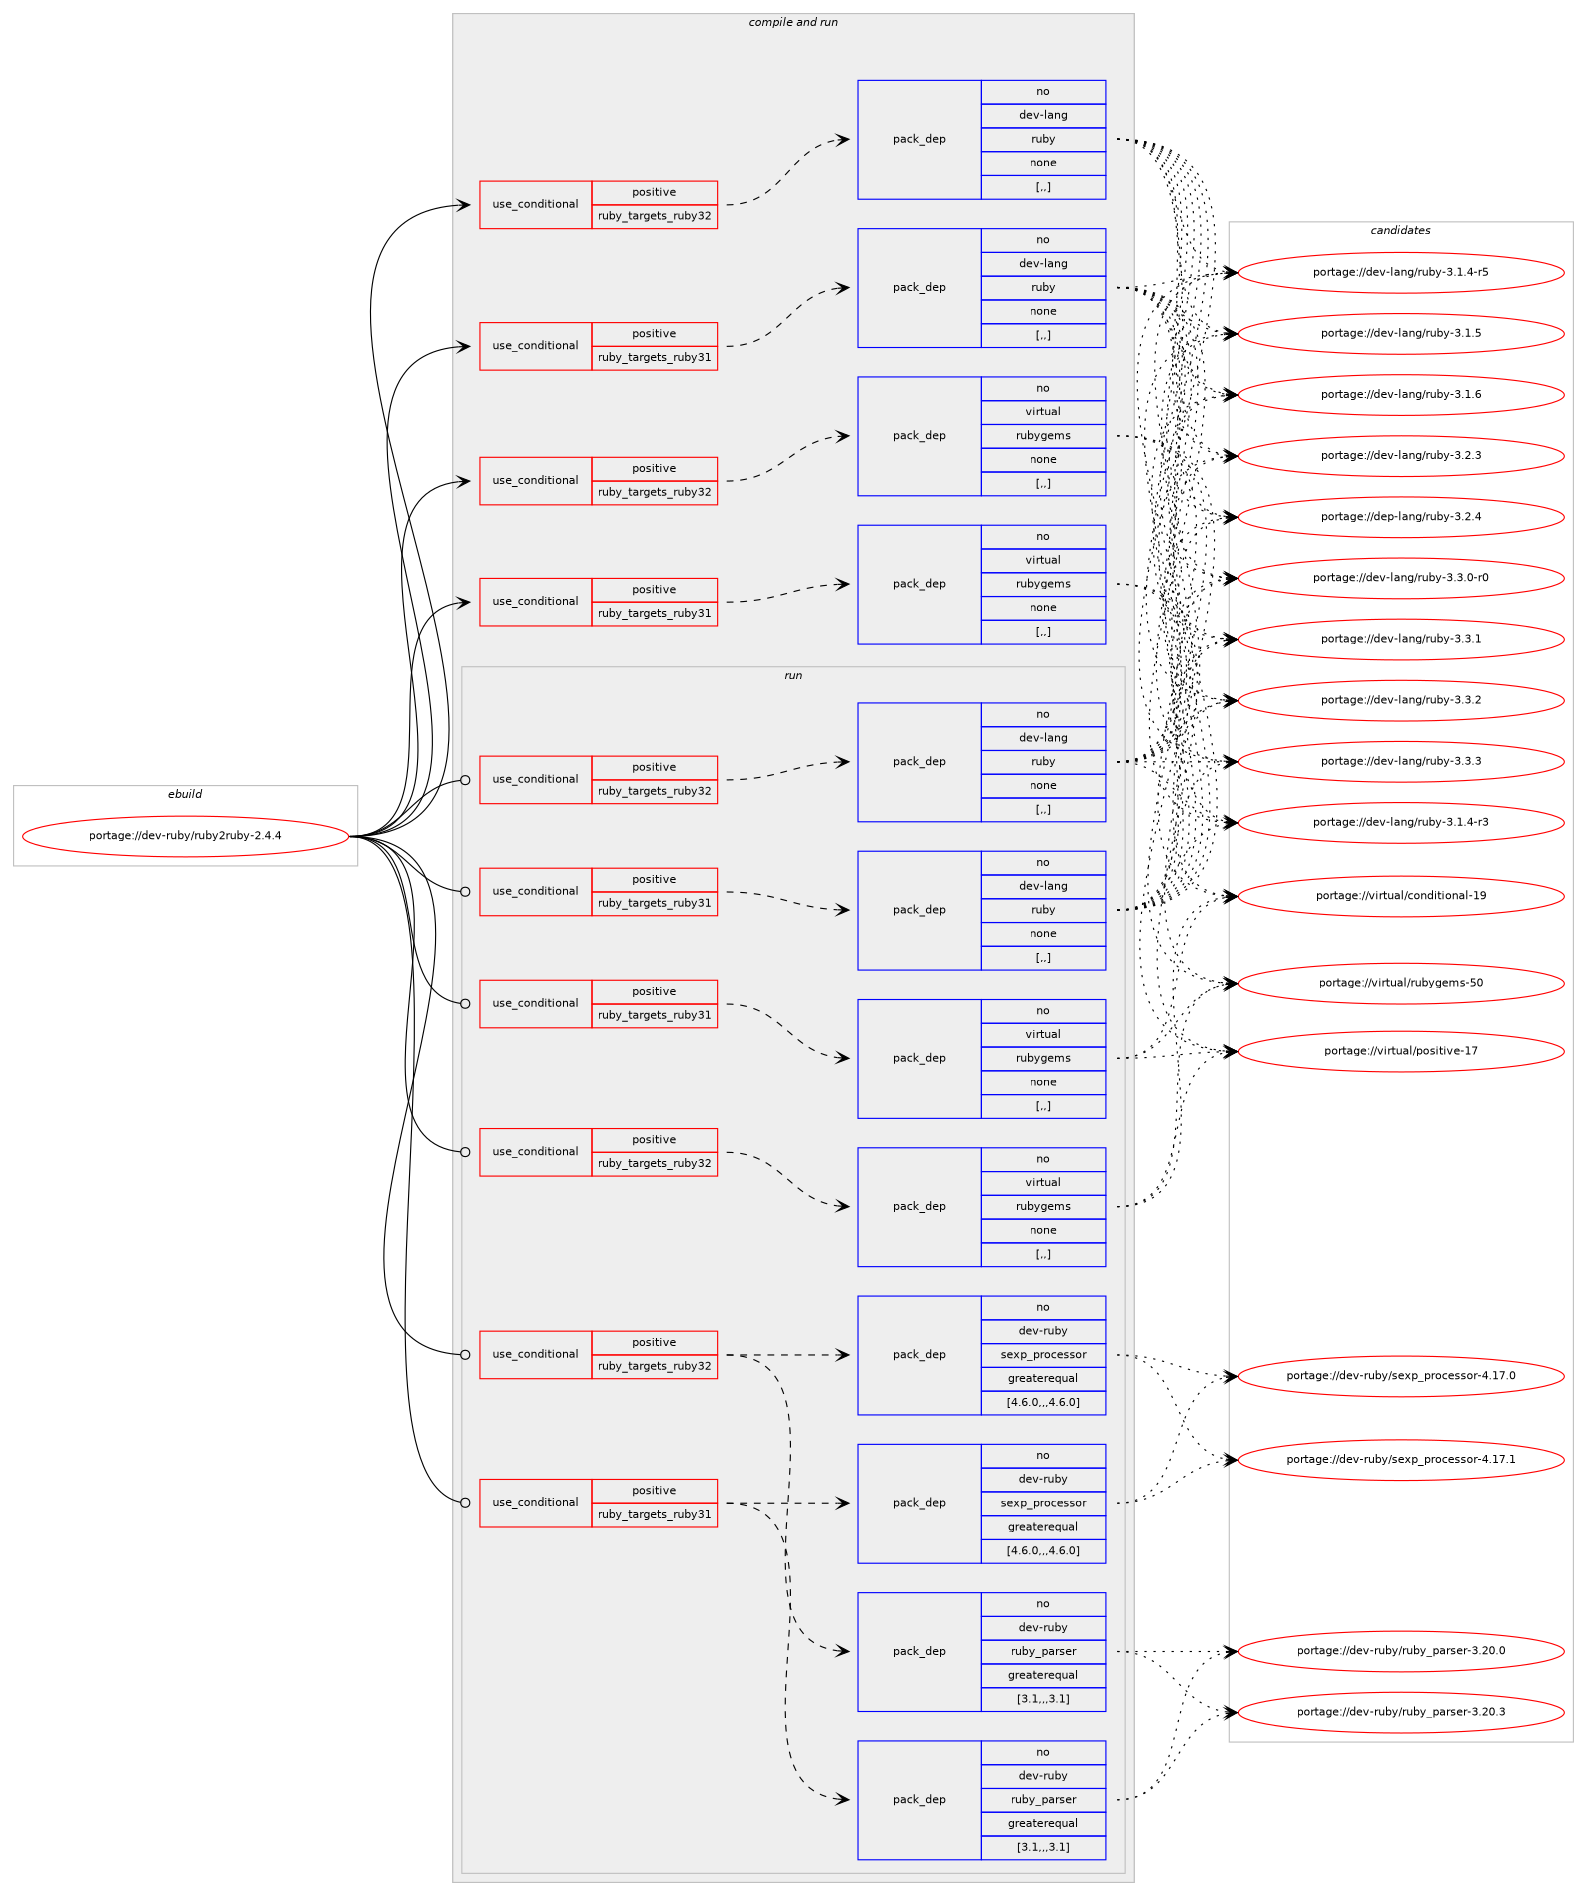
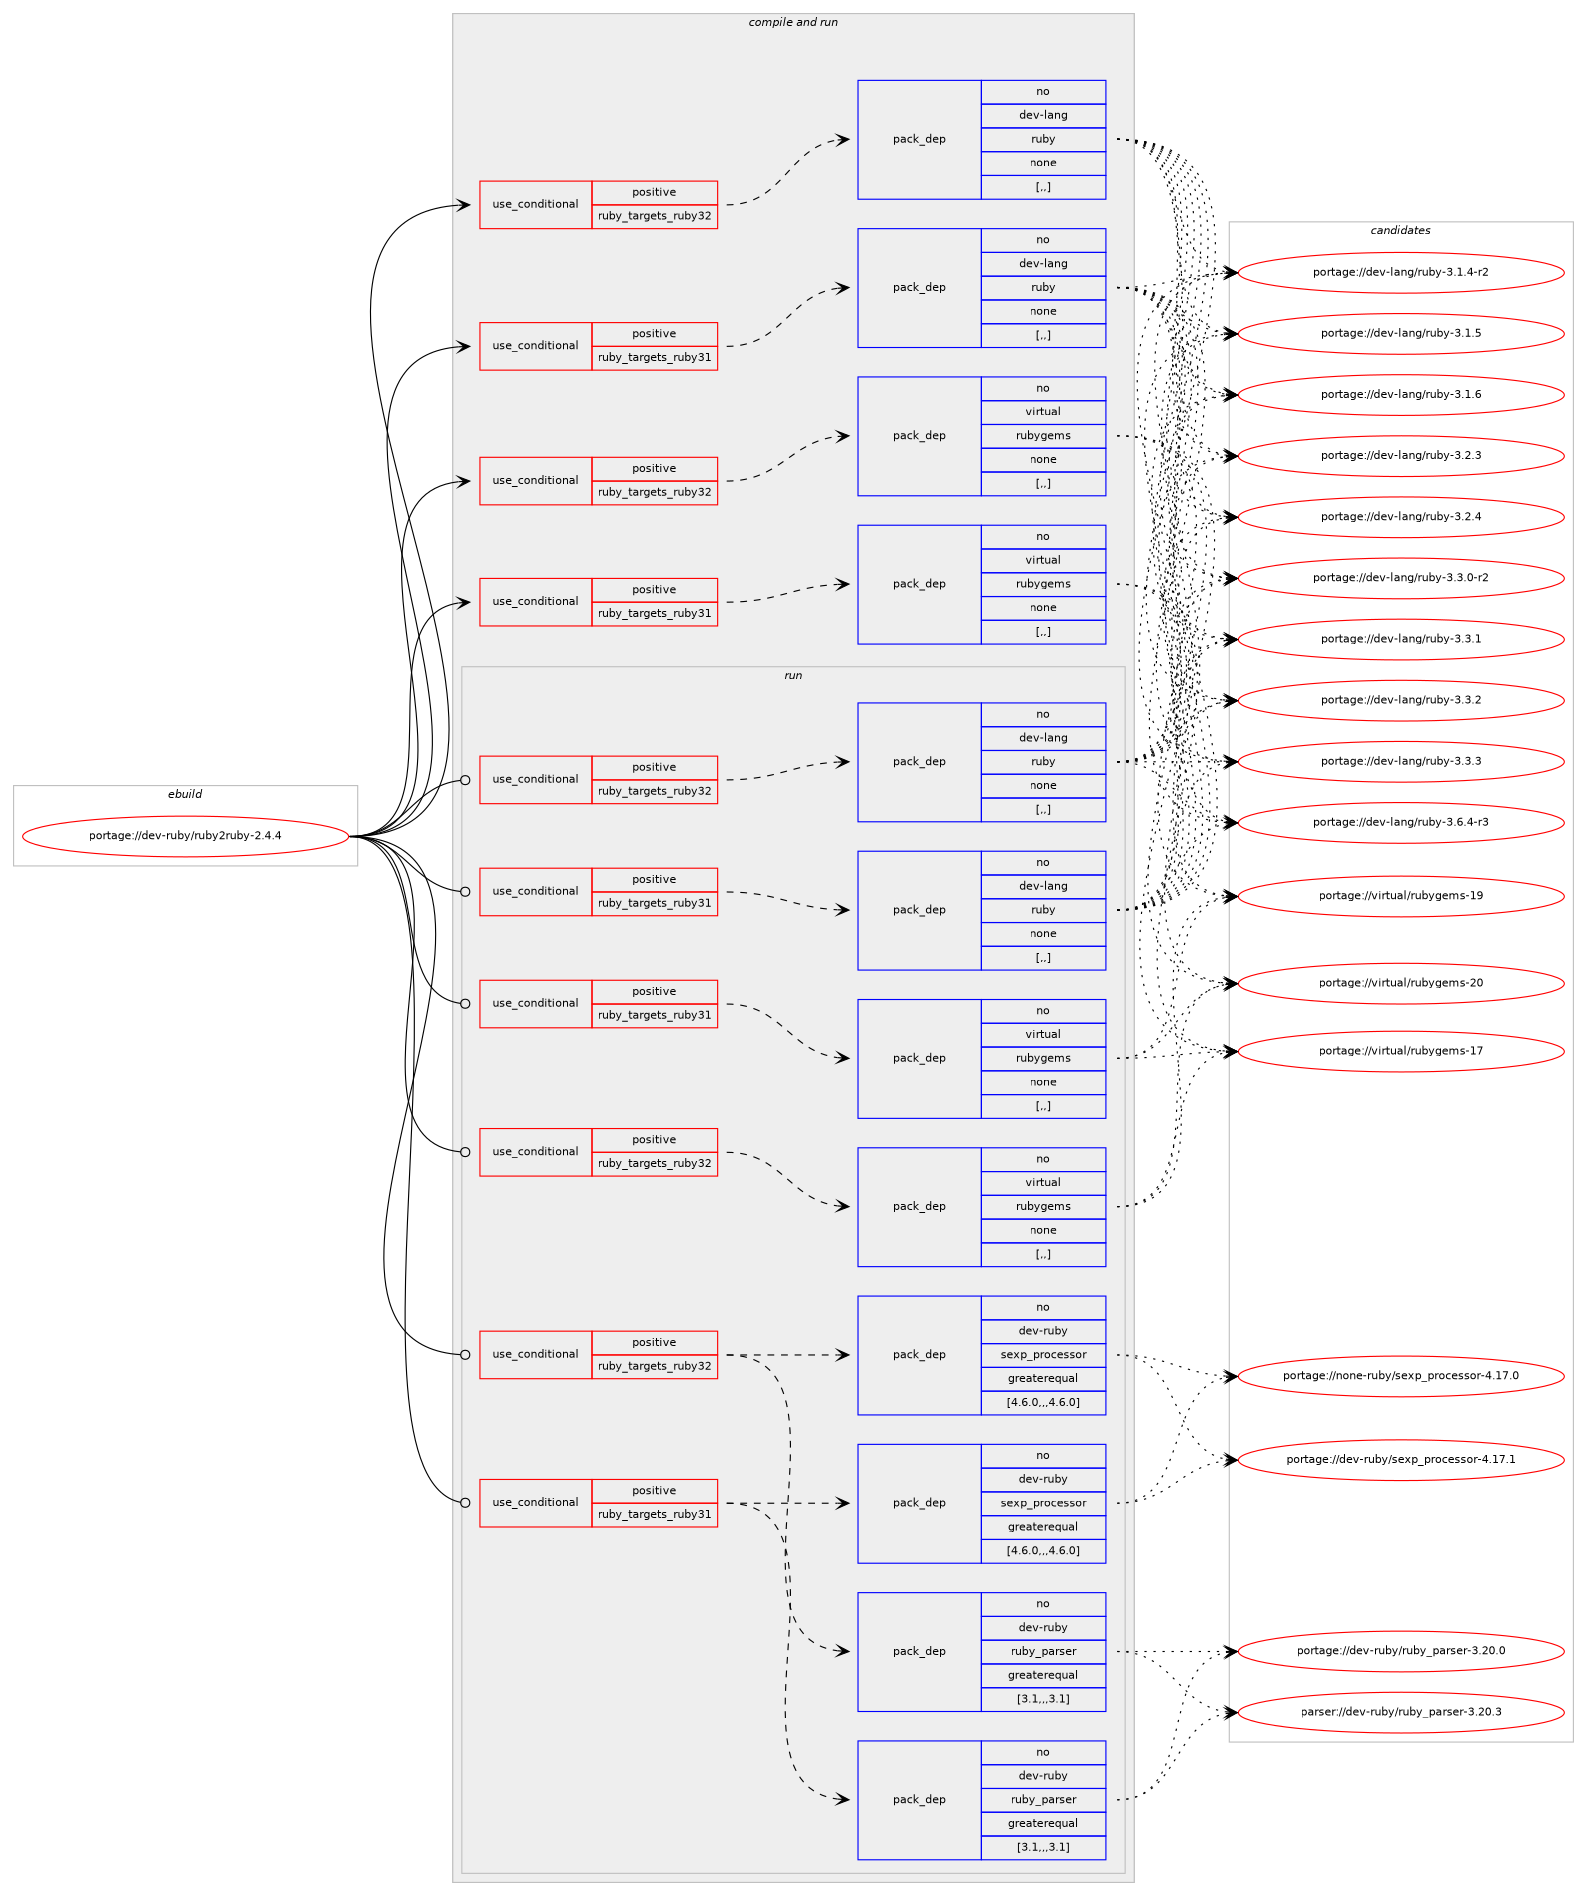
(1401, 273) -> (1401, 273)
(1401, 517) -> (1401, 517)
(1401, 578) -> (1401, 578)
(1401, 823) -> (1401, 823)
(1401, 896) -> (1401, 896)
(1401, 984) -> (1401, 984)
(1401, 1052) -> (1401, 1052)
(1401, 1376) -> (1401, 1376)
(1401, 1713) -> (1401, 1713)
